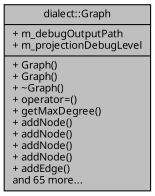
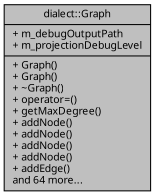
(48, 180) -> (48, 180)
